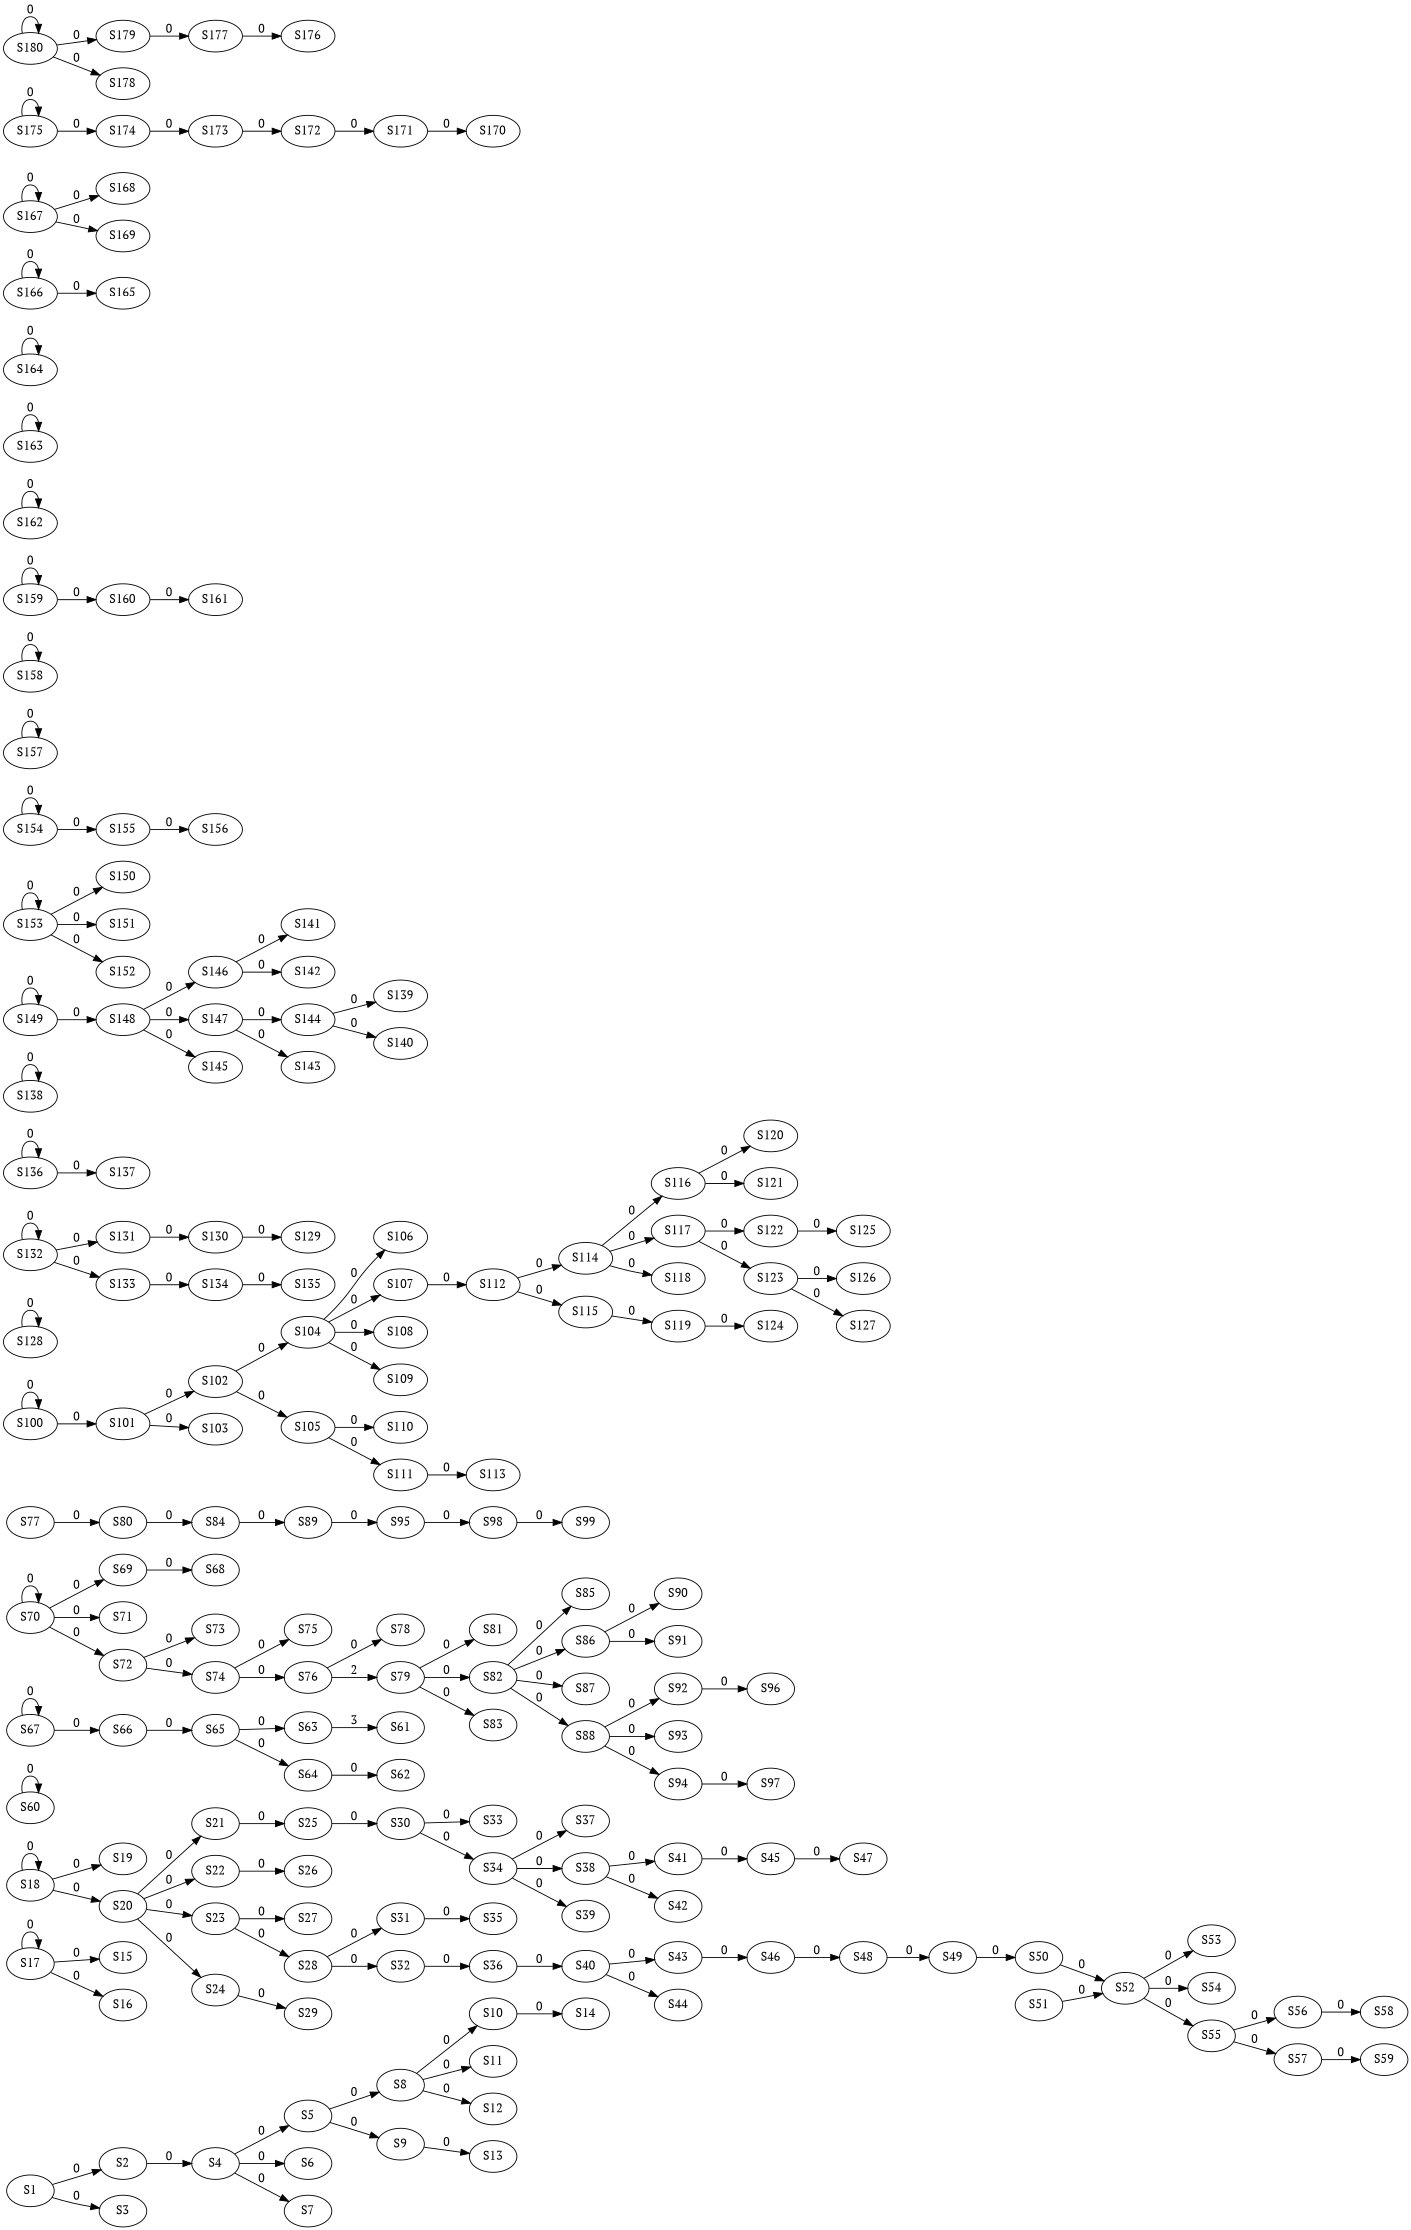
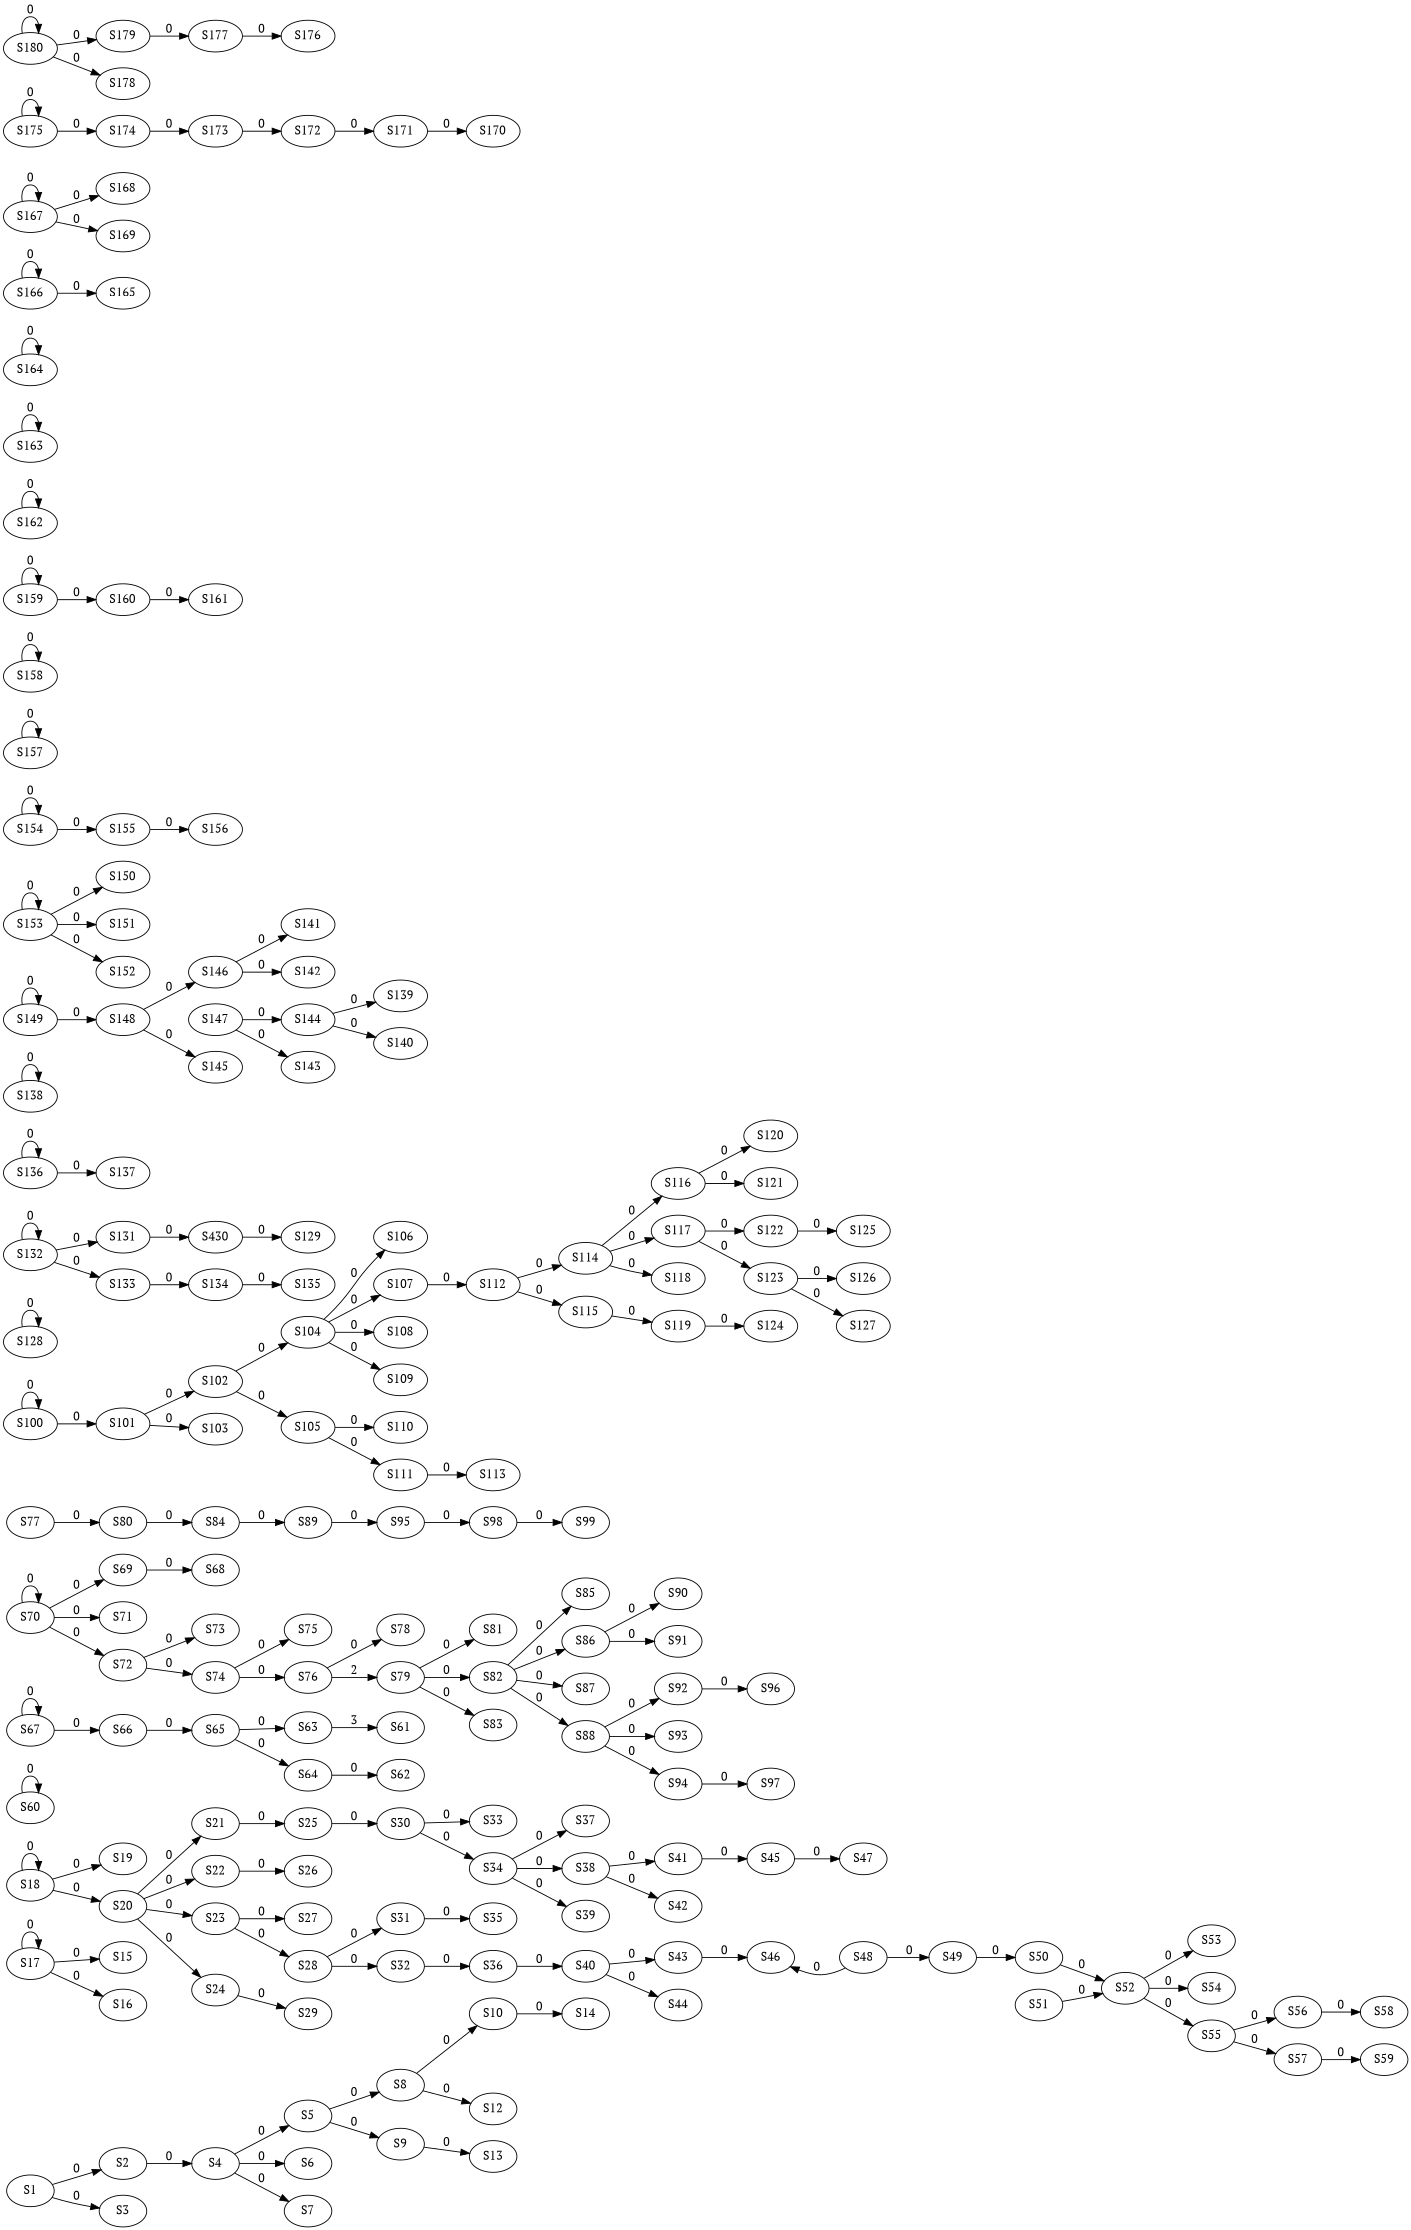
(165, 1020) -> none
(216, 1237) -> (216, 1237)
(812, 1957) -> (822, 1975)
(493, 2061) -> none
